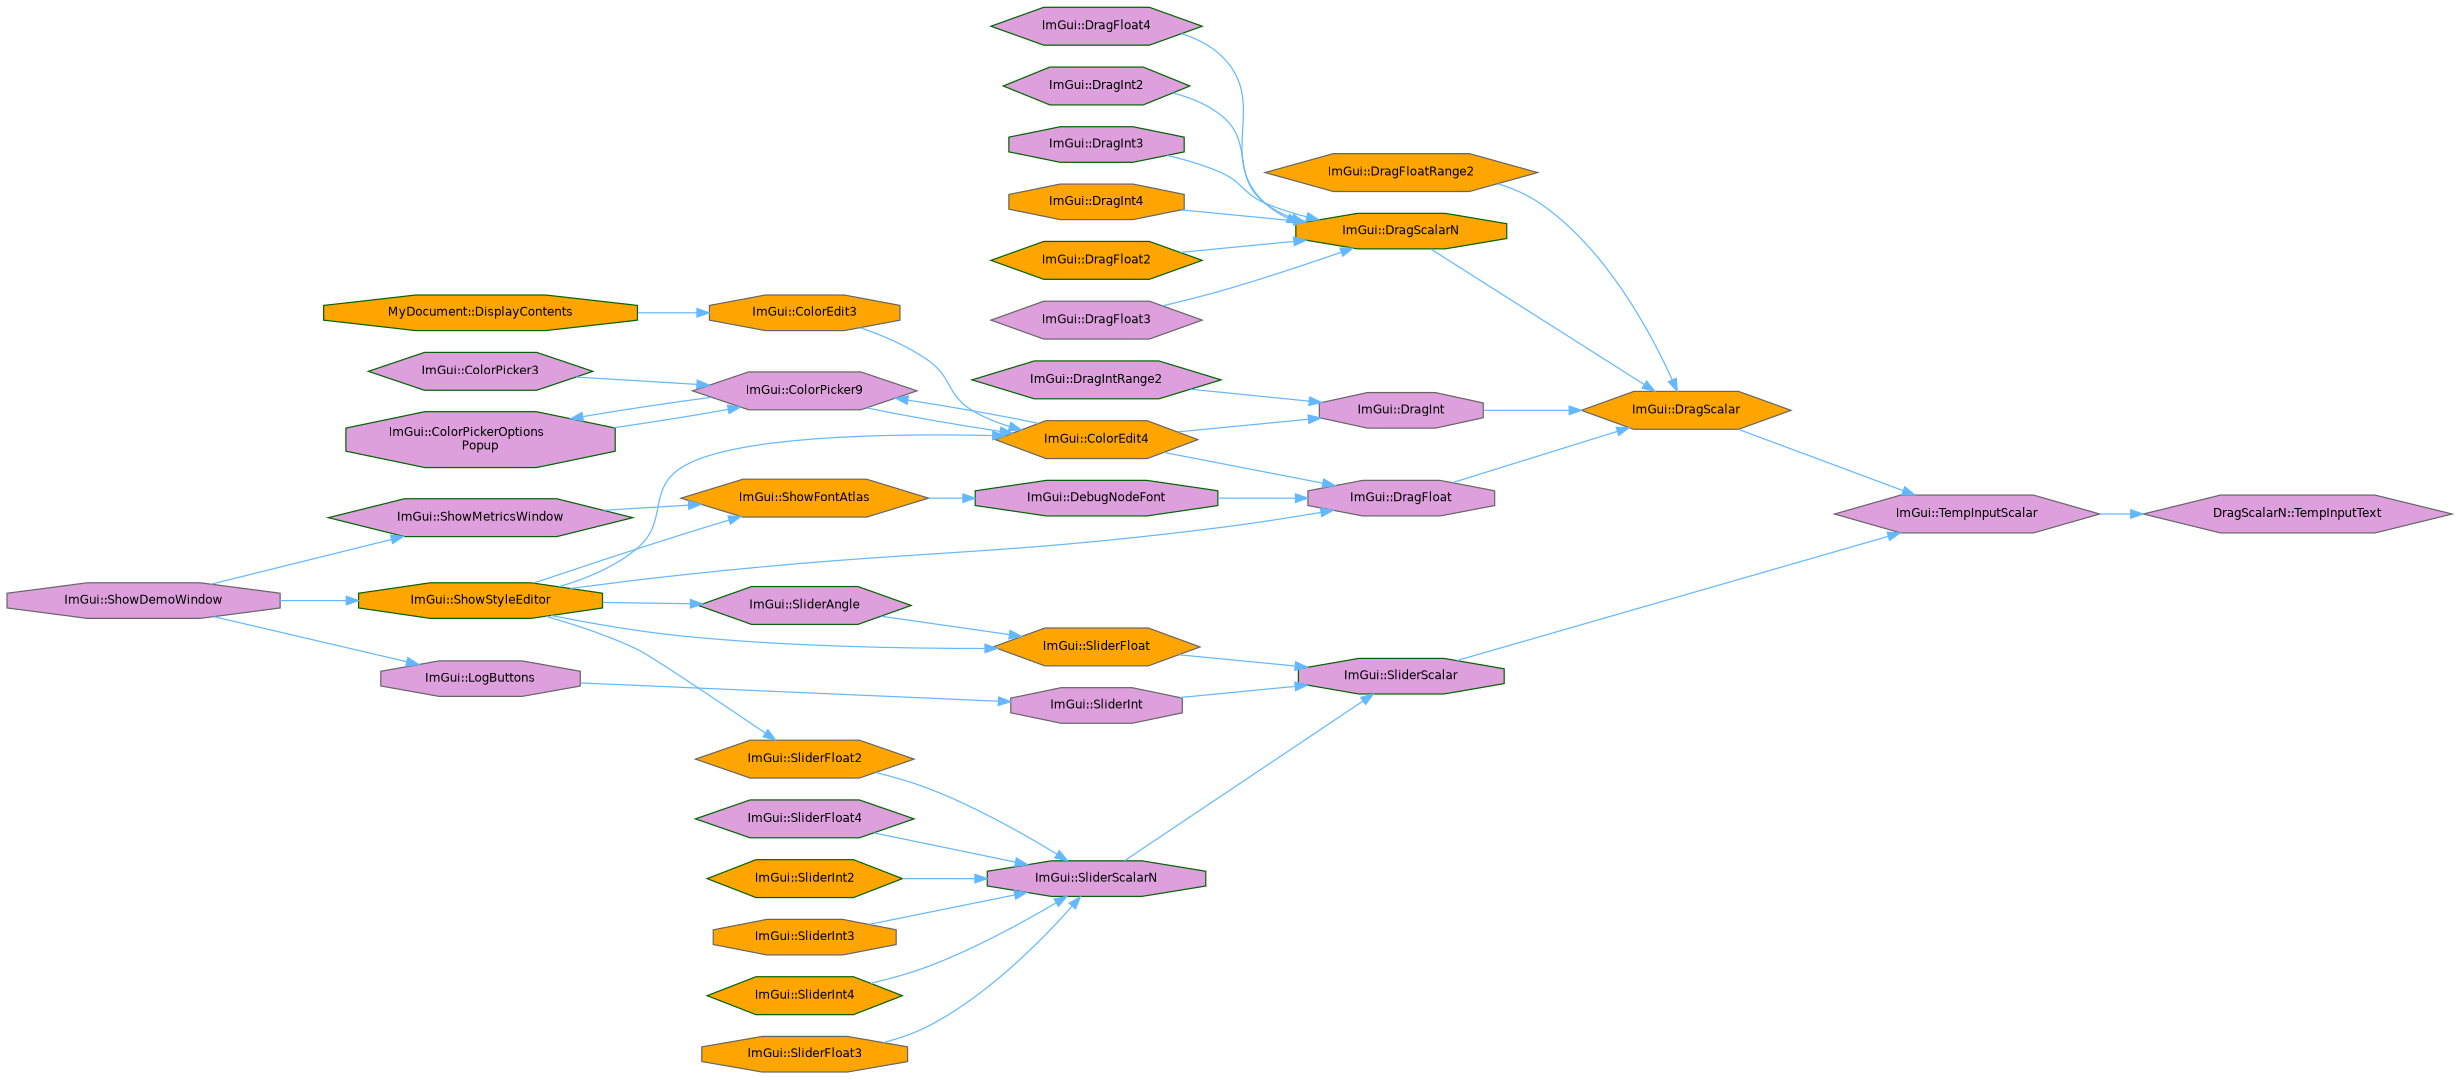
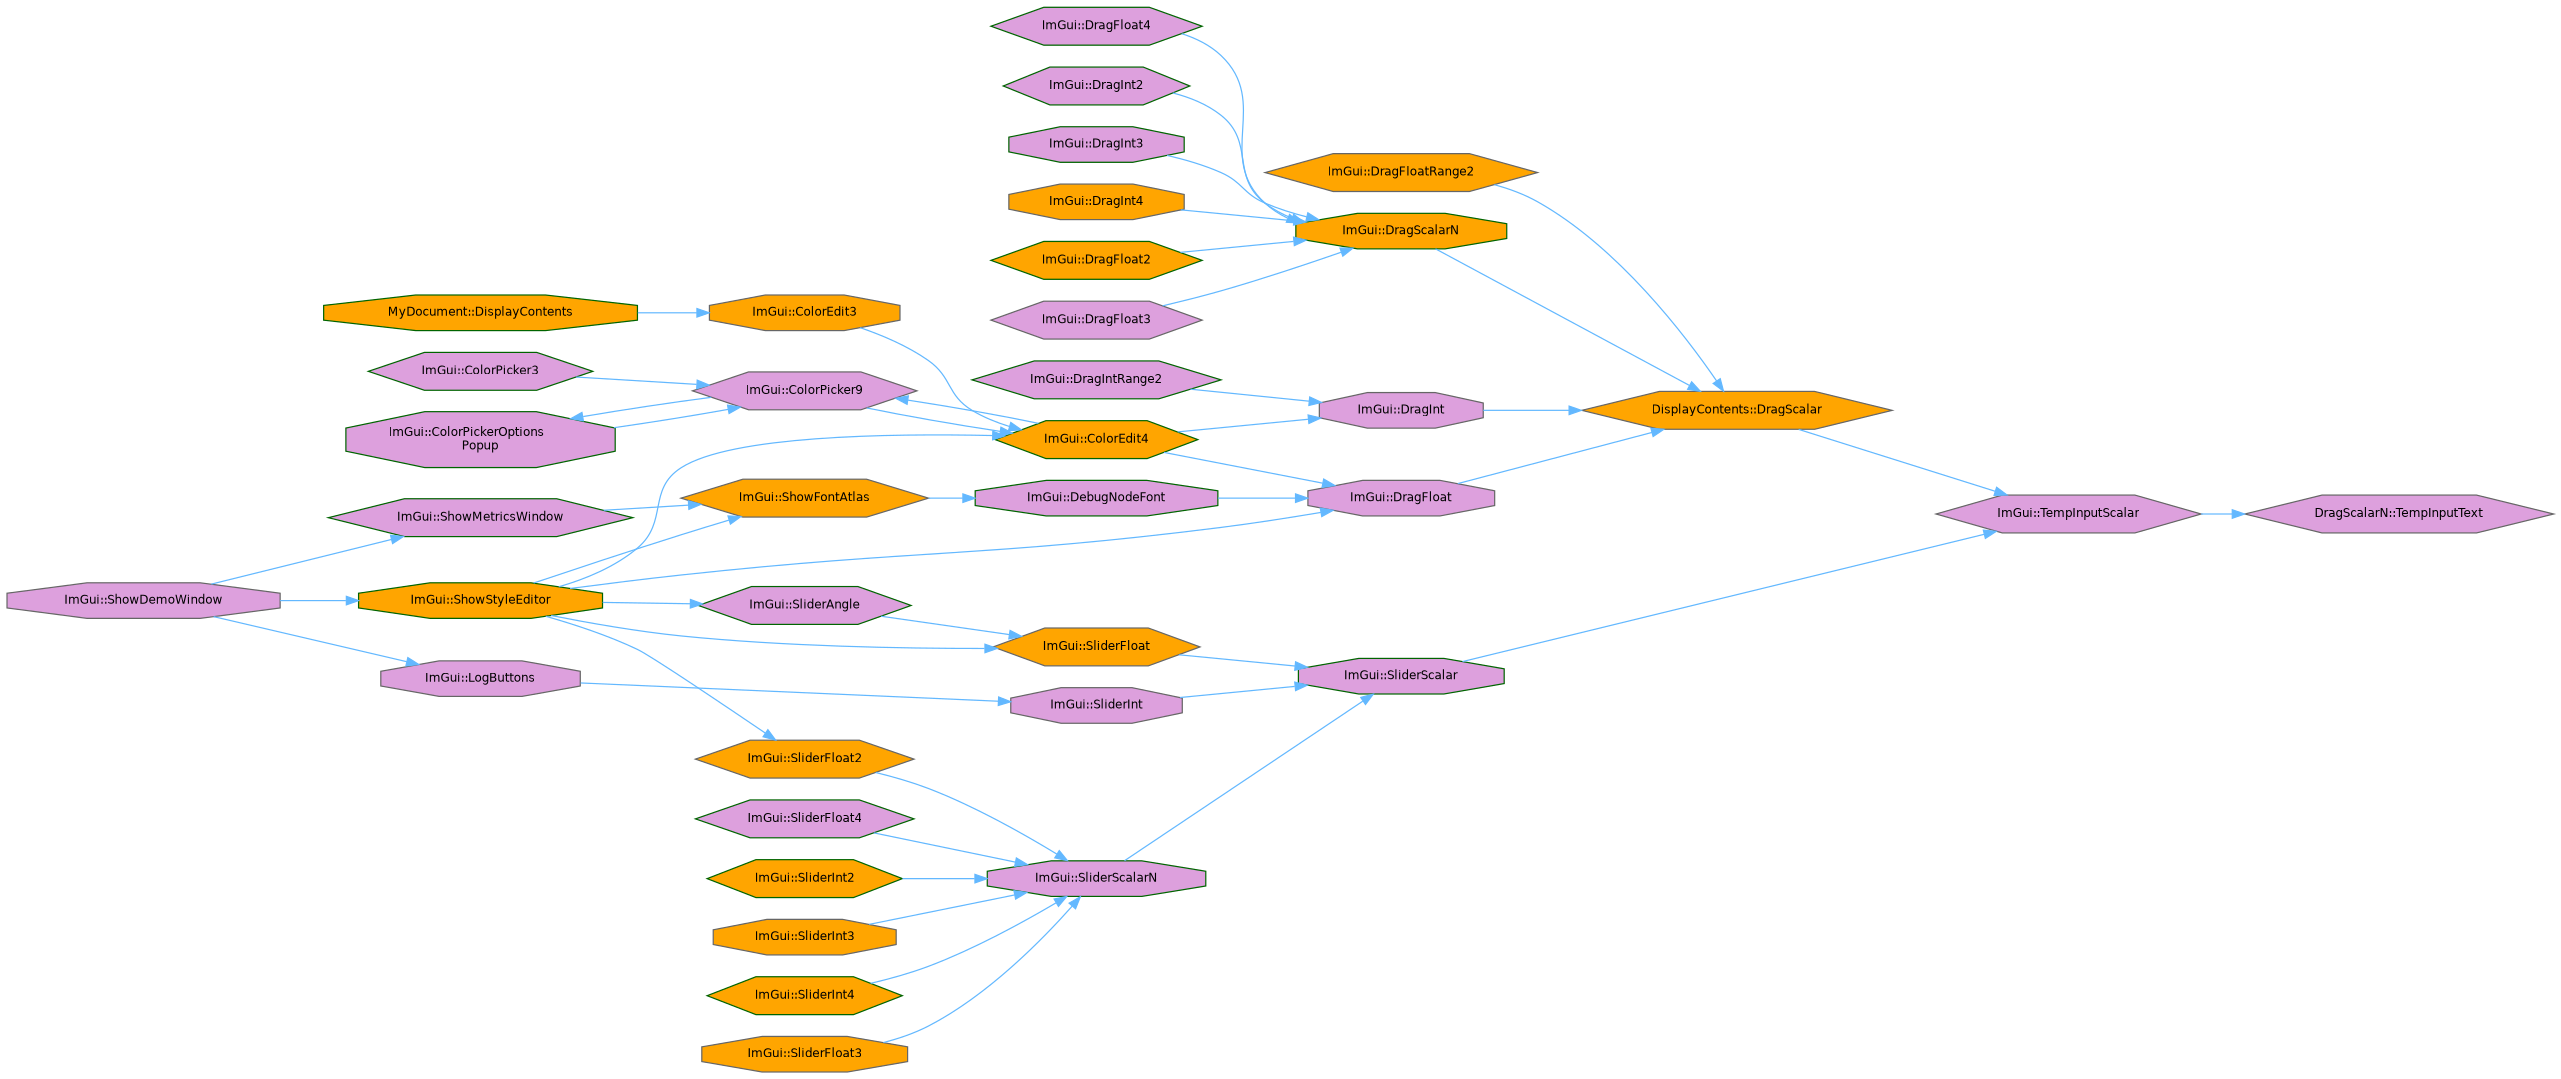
(1686, 410) -> (1737, 410)
(1097, 440) -> (1097, 440)
